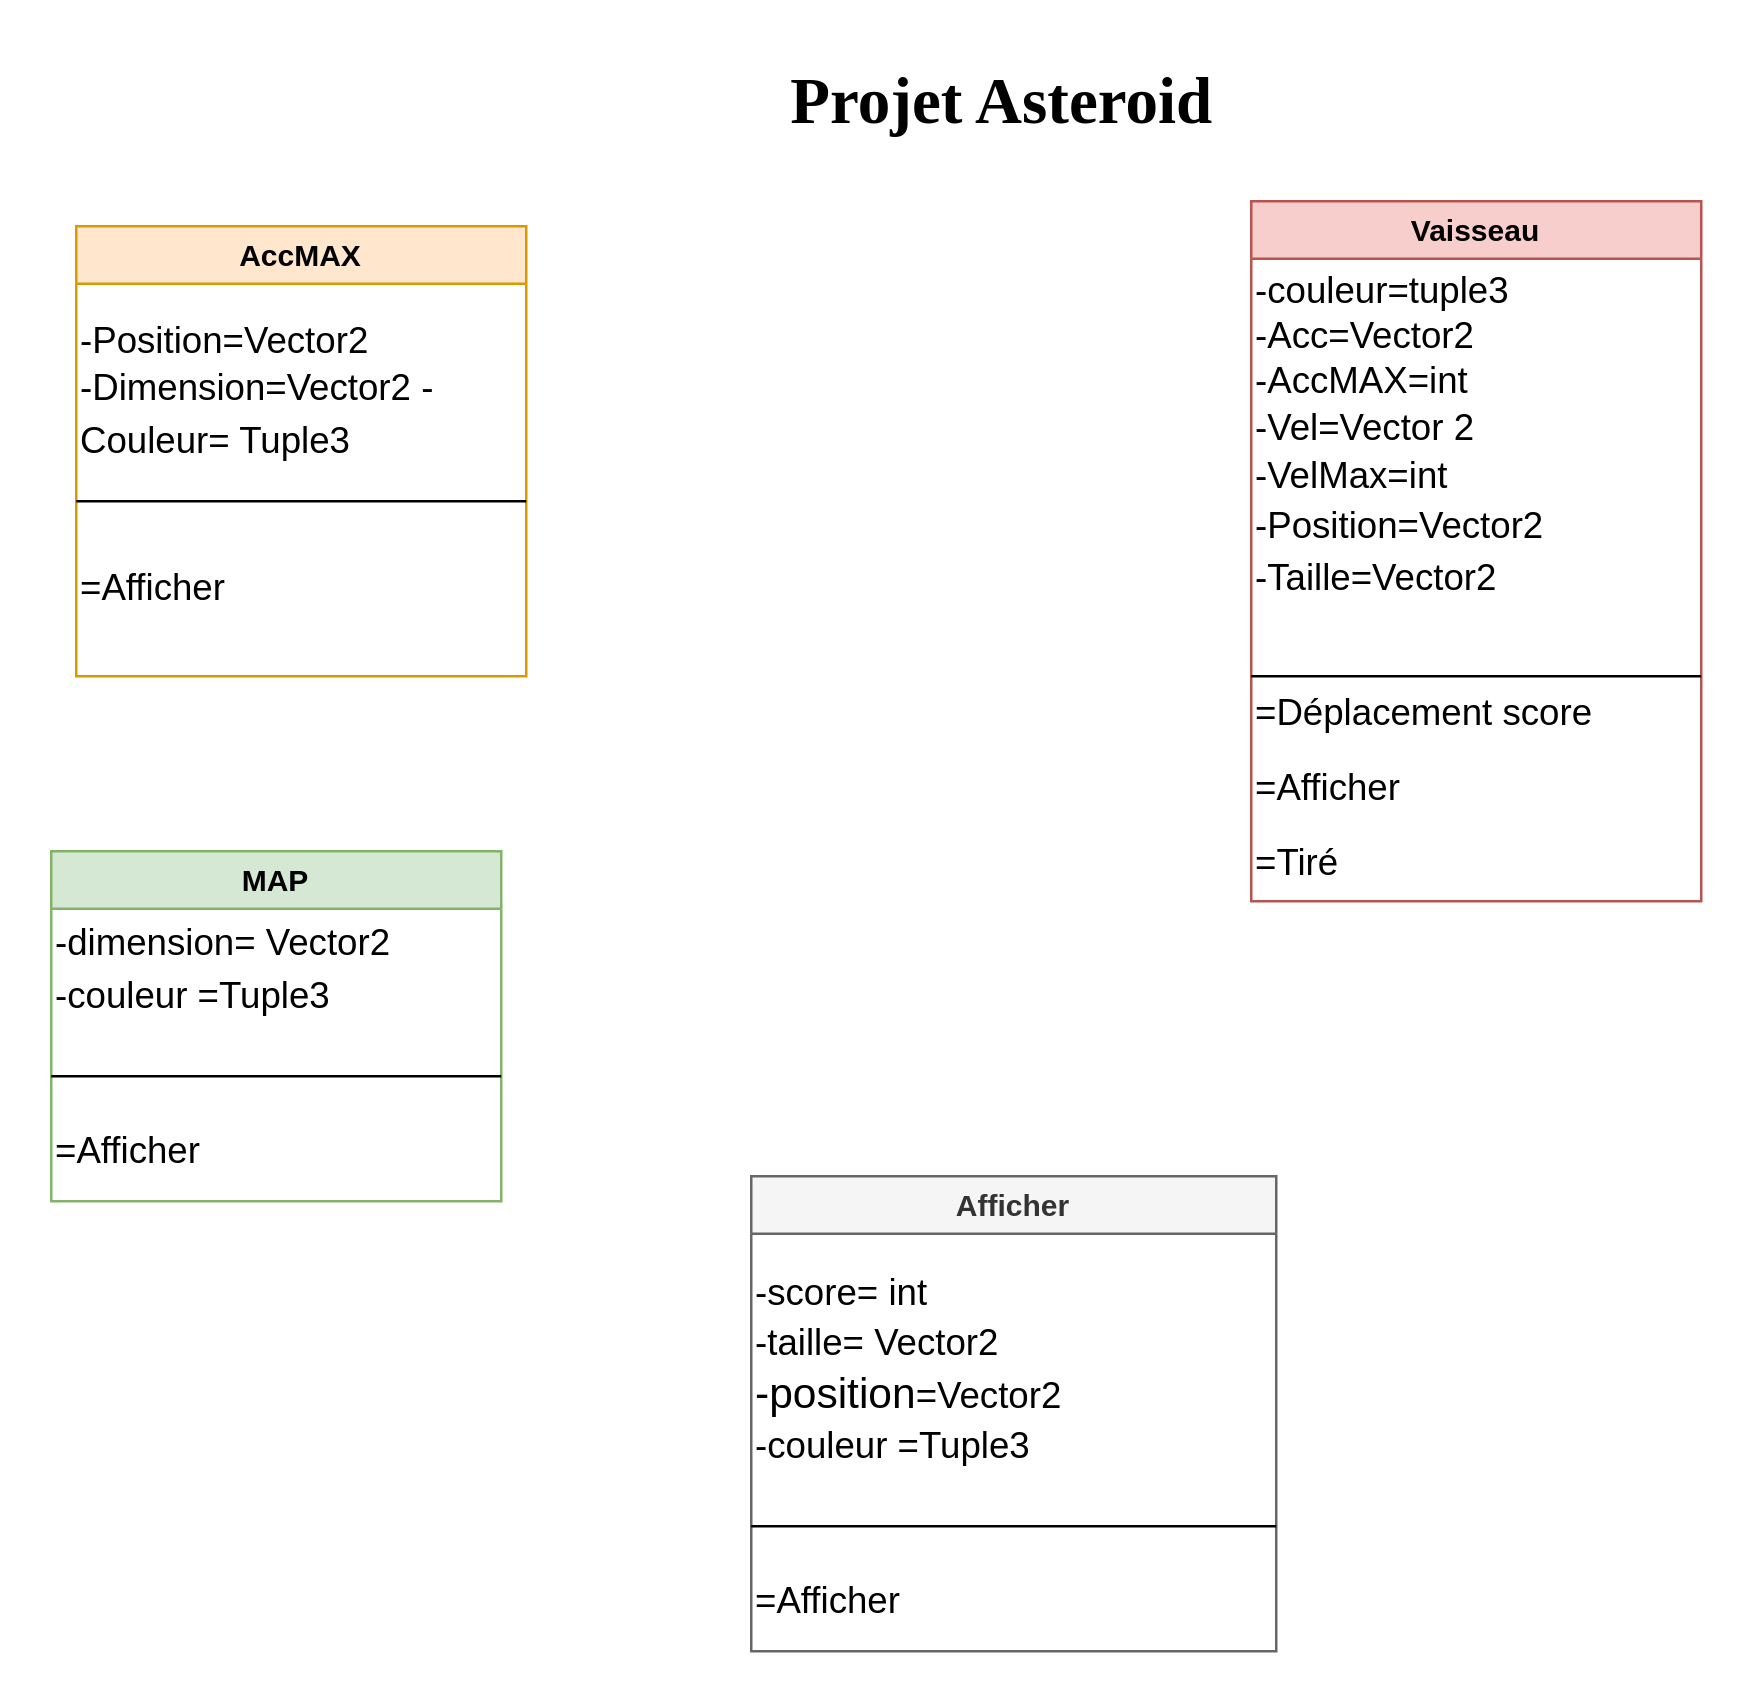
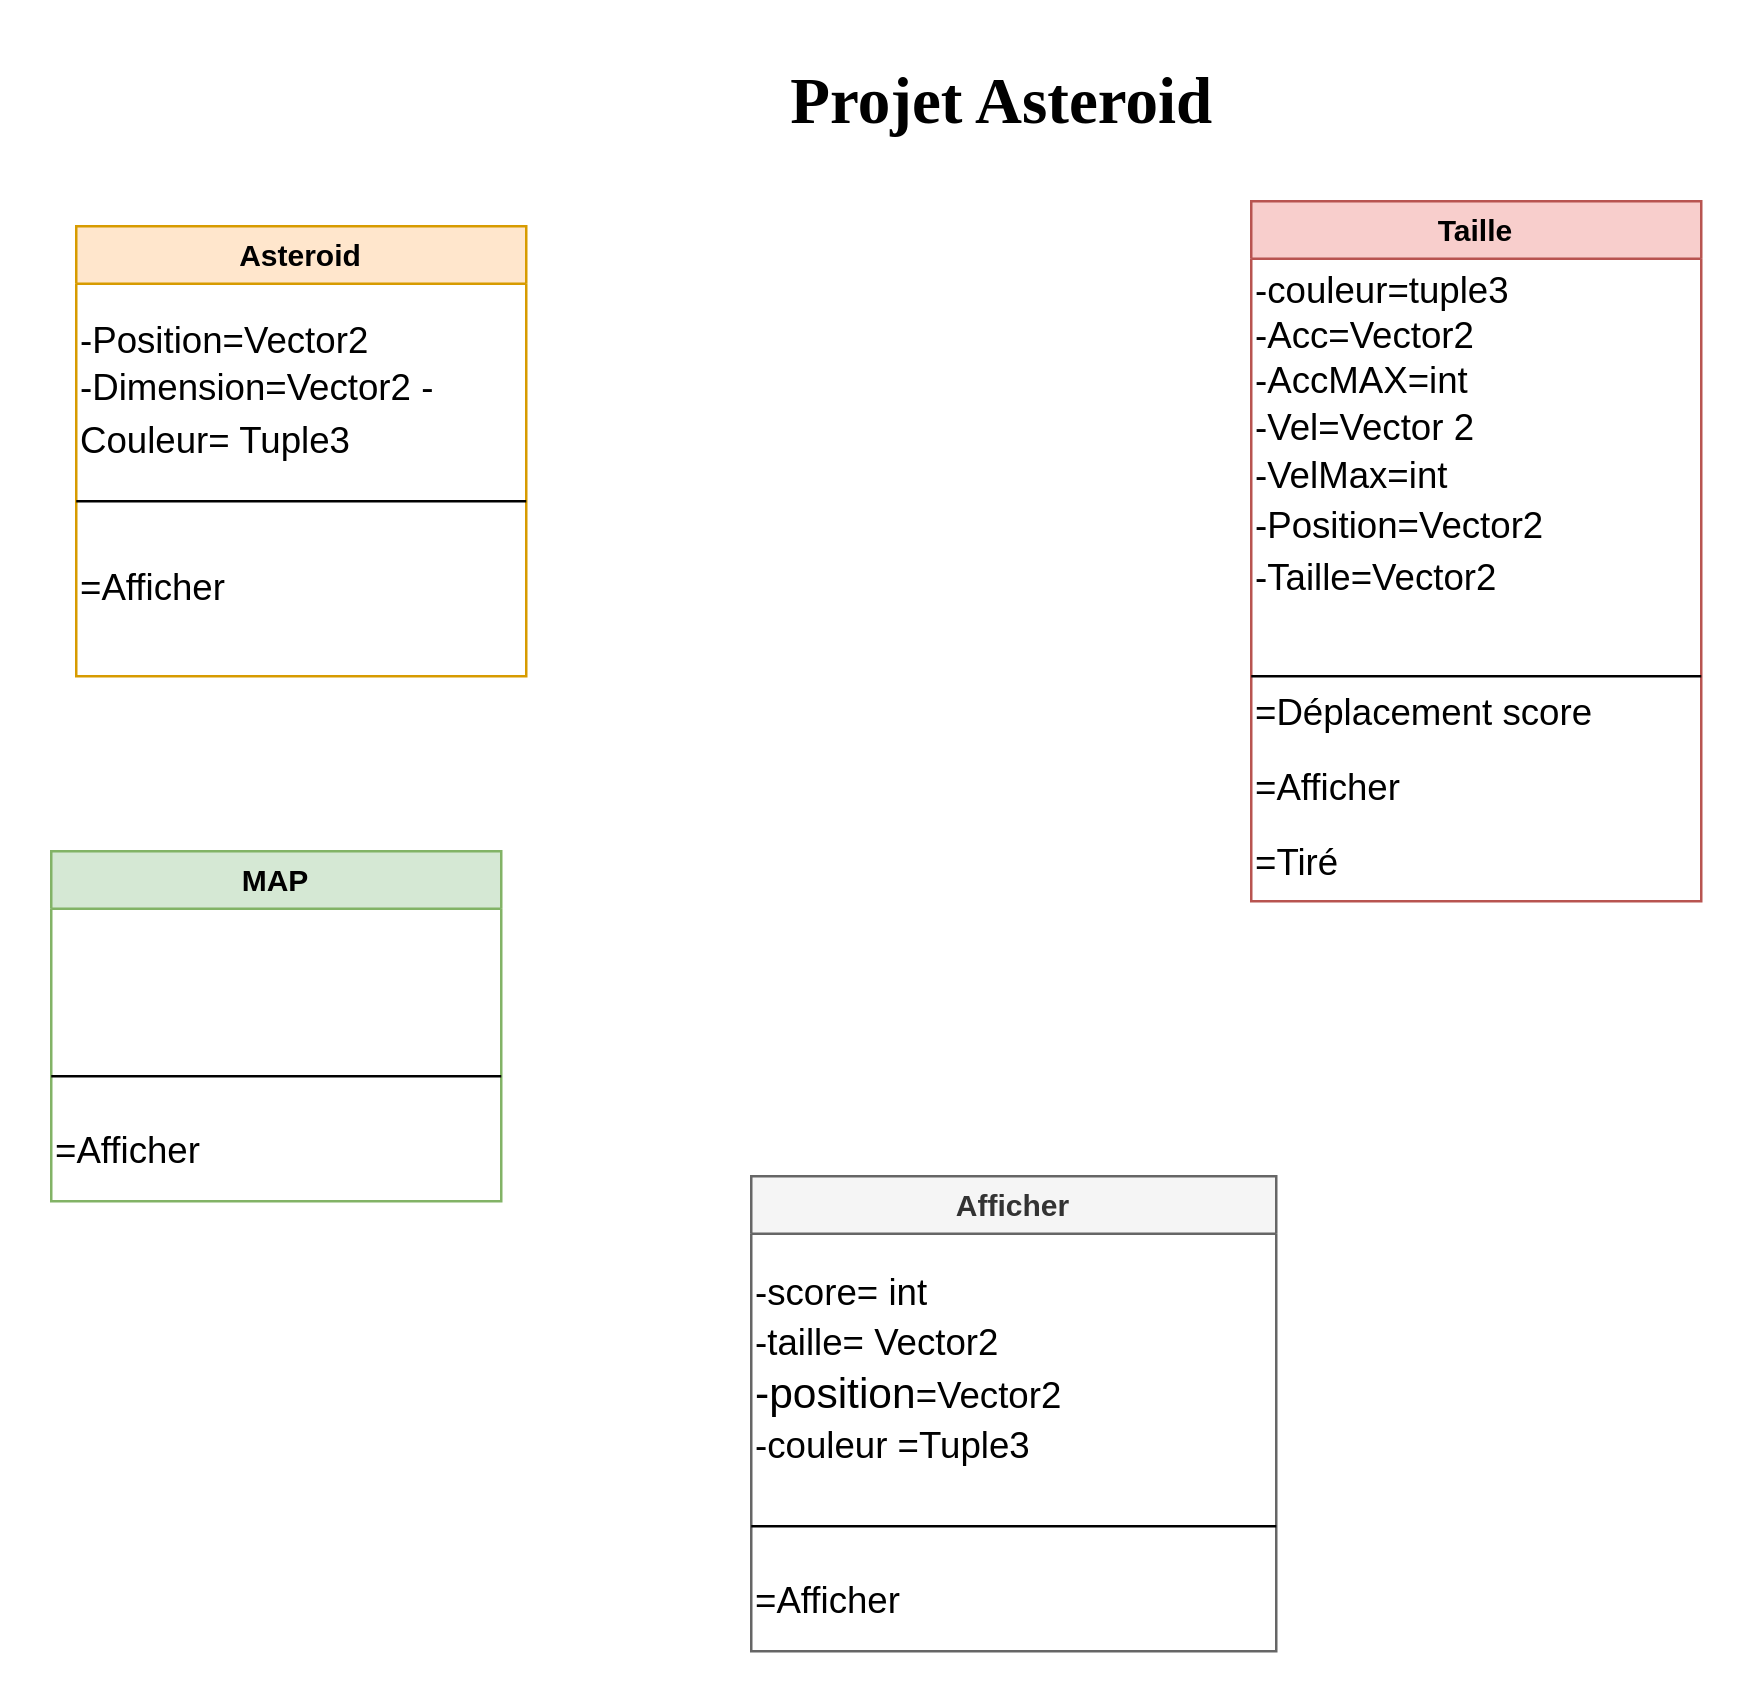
(1475, 231) -> (1475, 231)
(300, 256) -> (300, 256)
(276, 951) -> none
